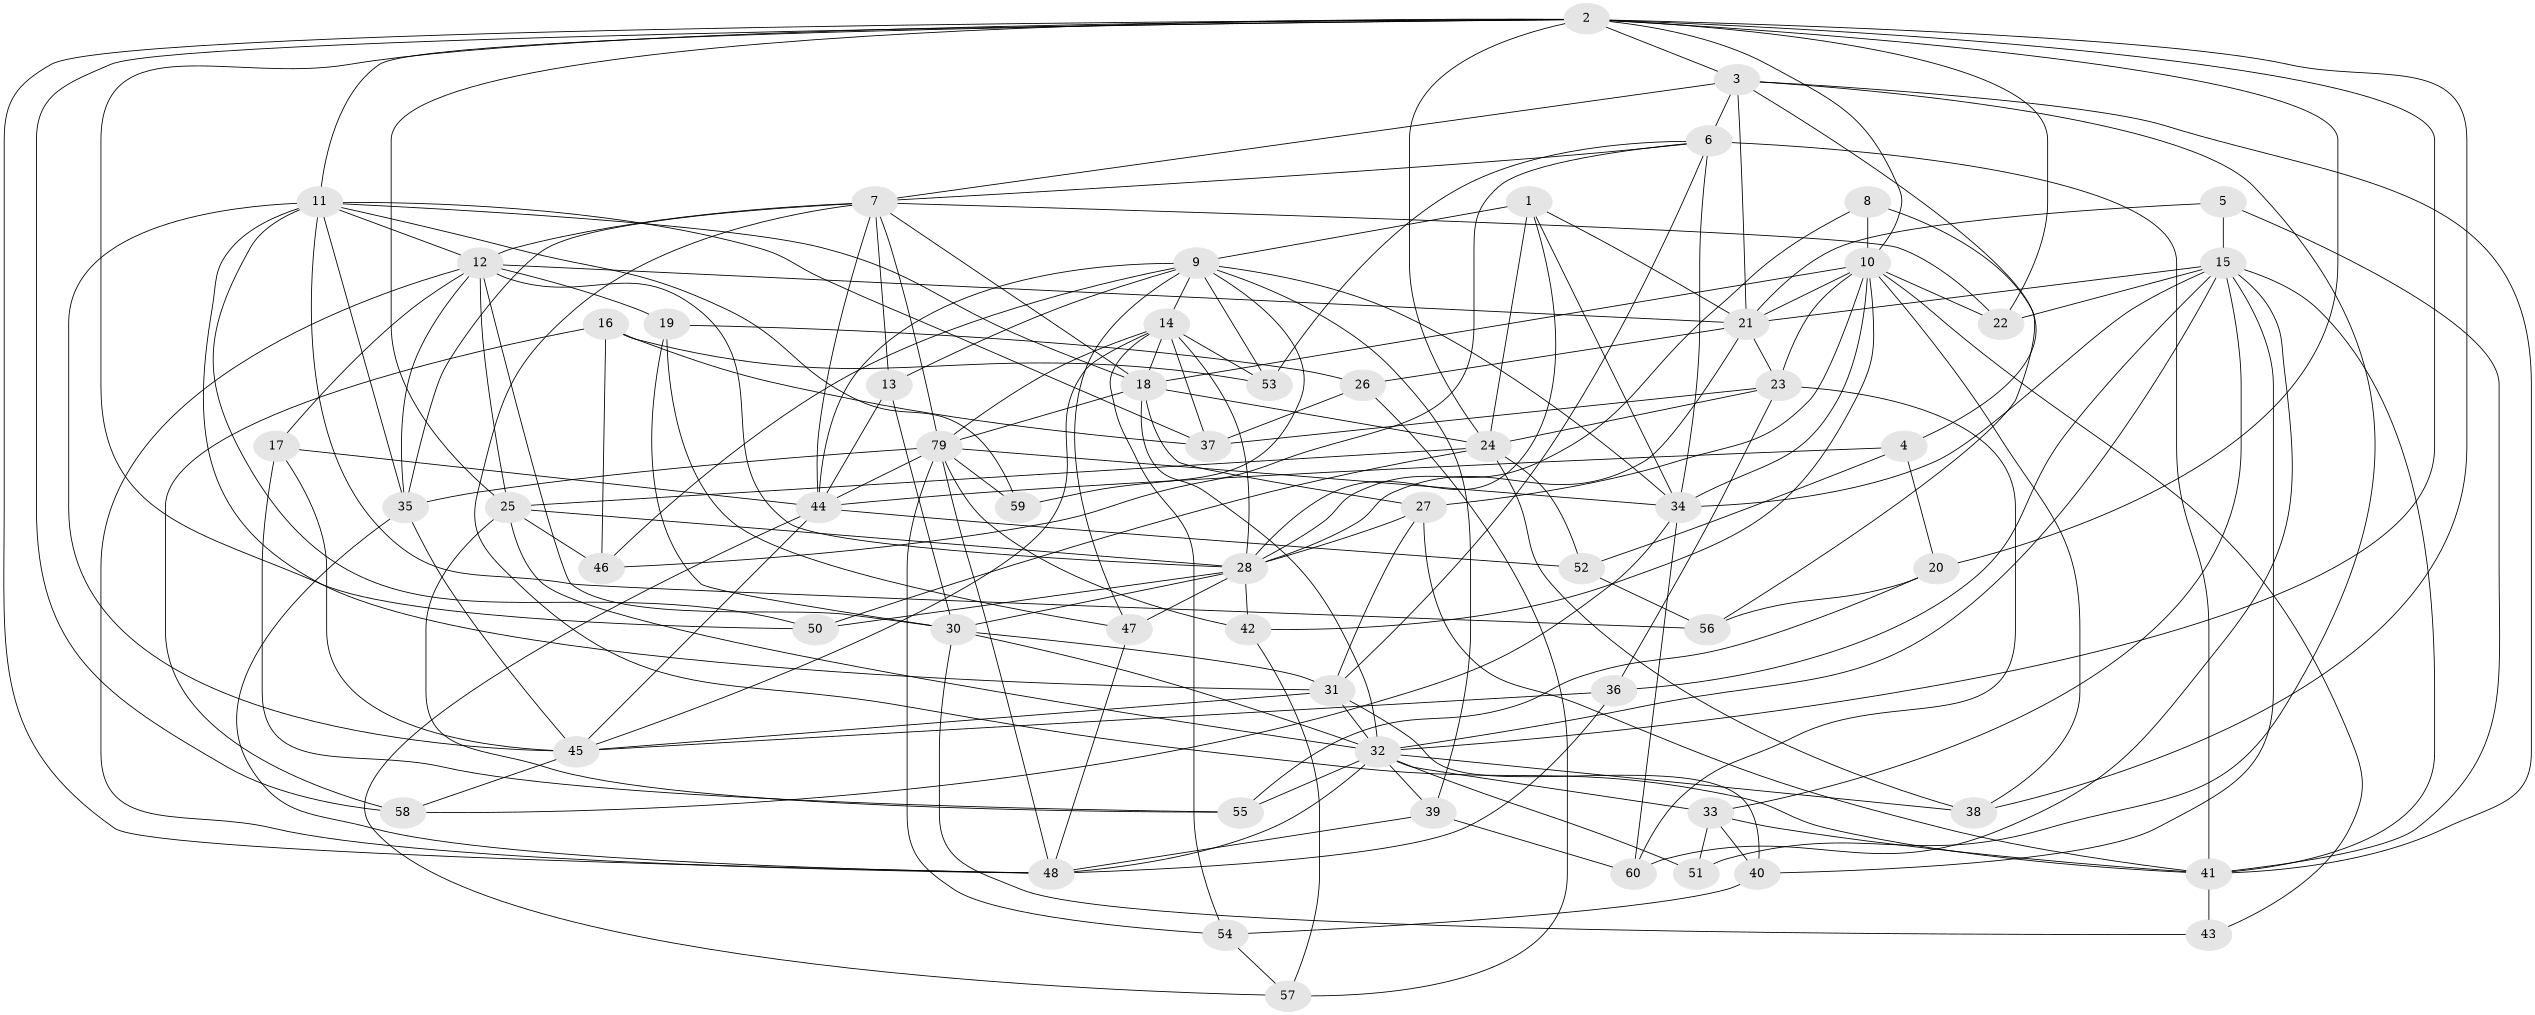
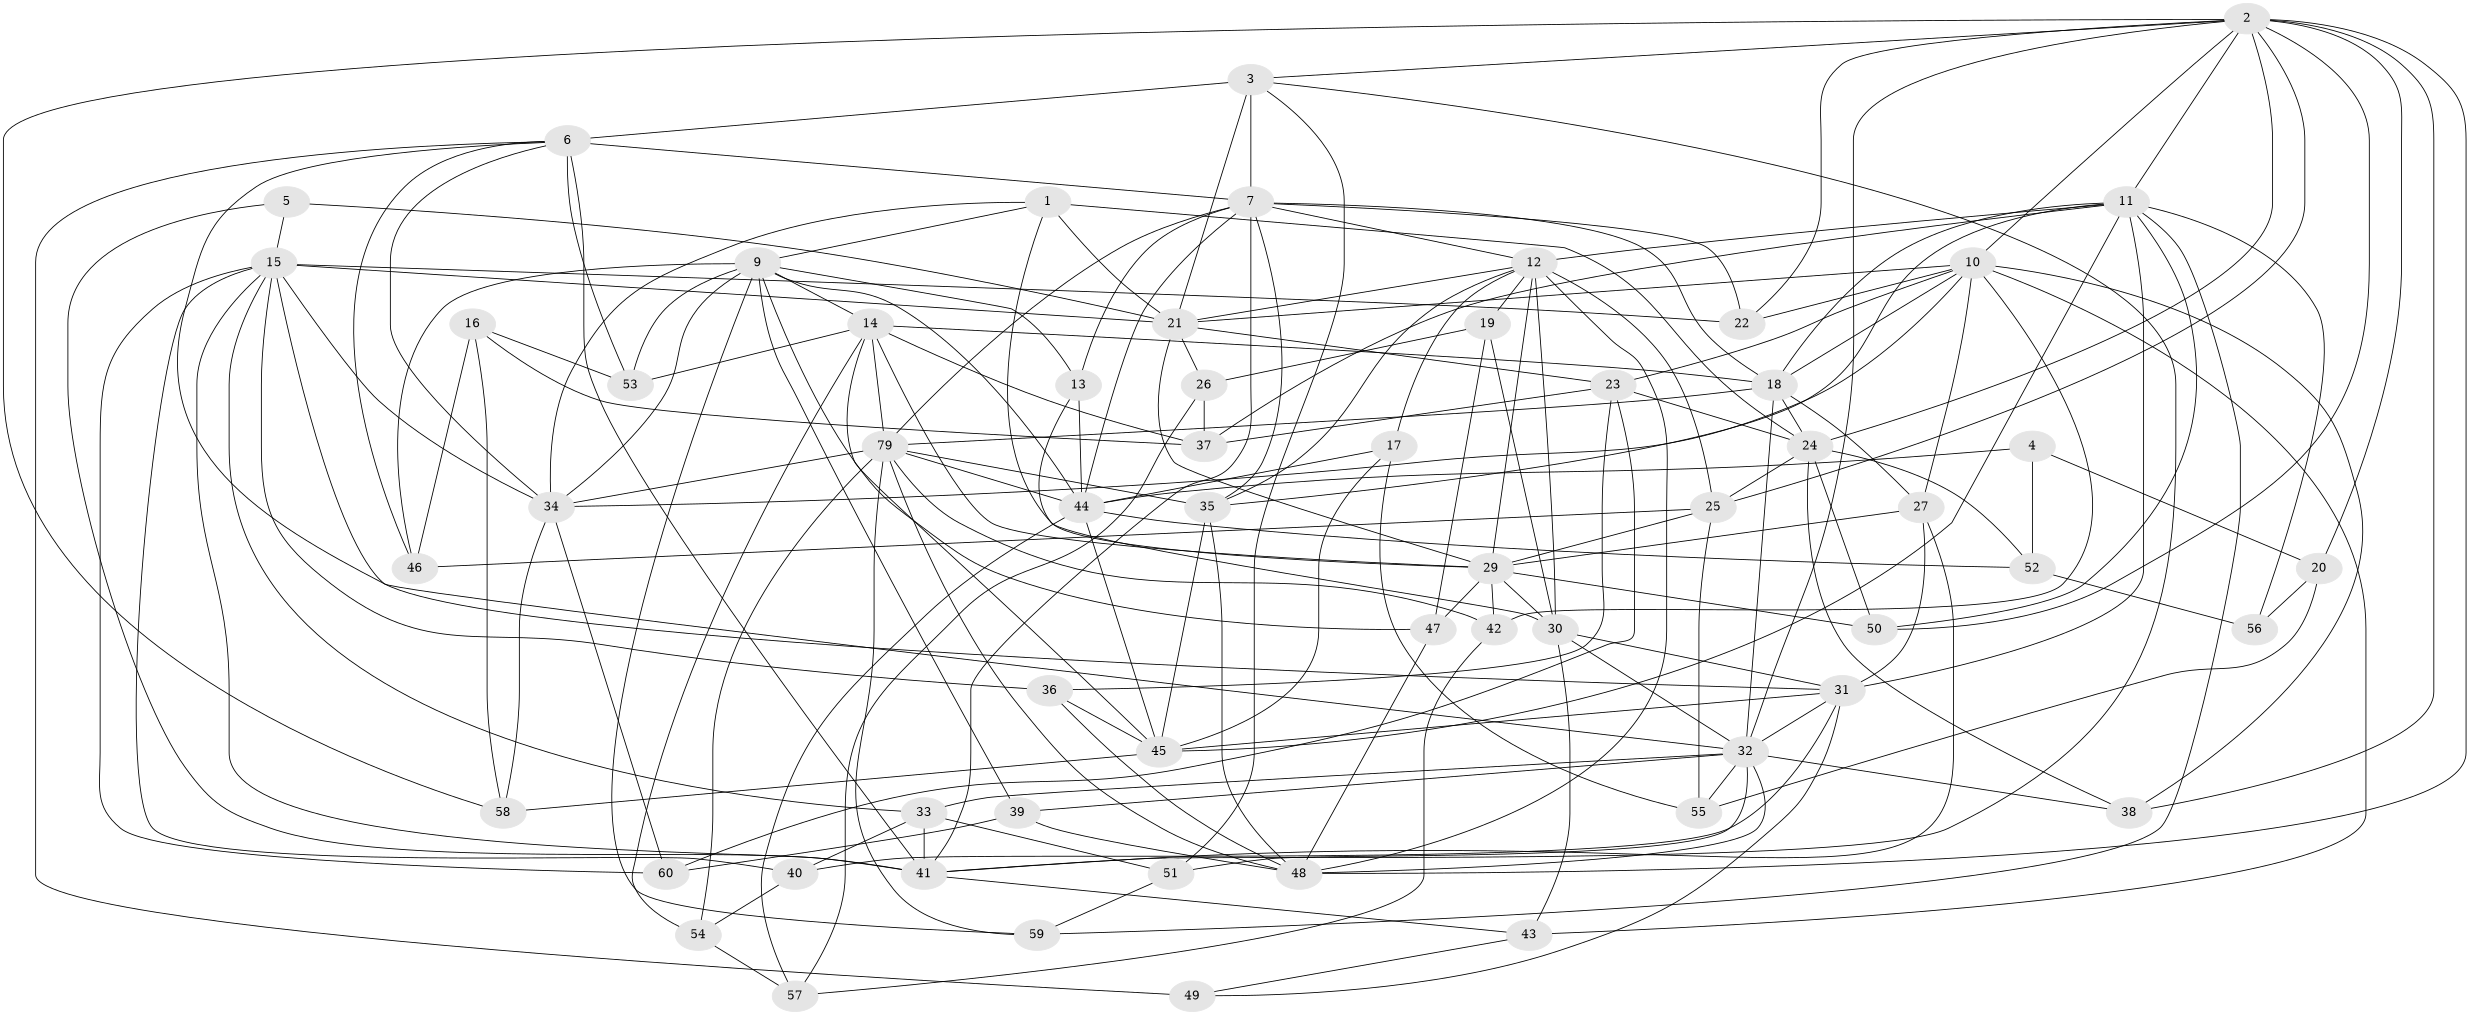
(1868, 202) -> none
(1965, 236) -> none
(1245, 569) -> (1491, 569)
(867, 668) -> none
none -> (1104, 905)
none -> (1192, 996)
